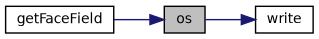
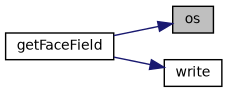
(223, 20) -> (132, 61)
